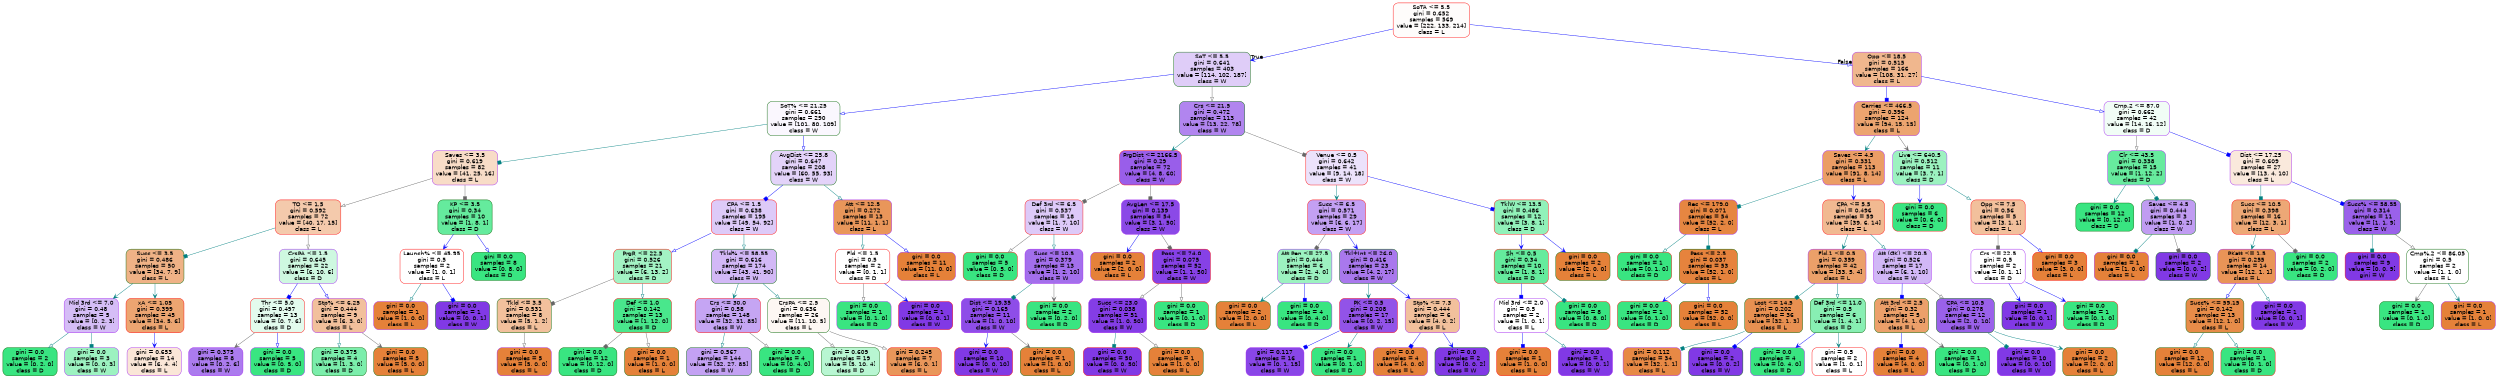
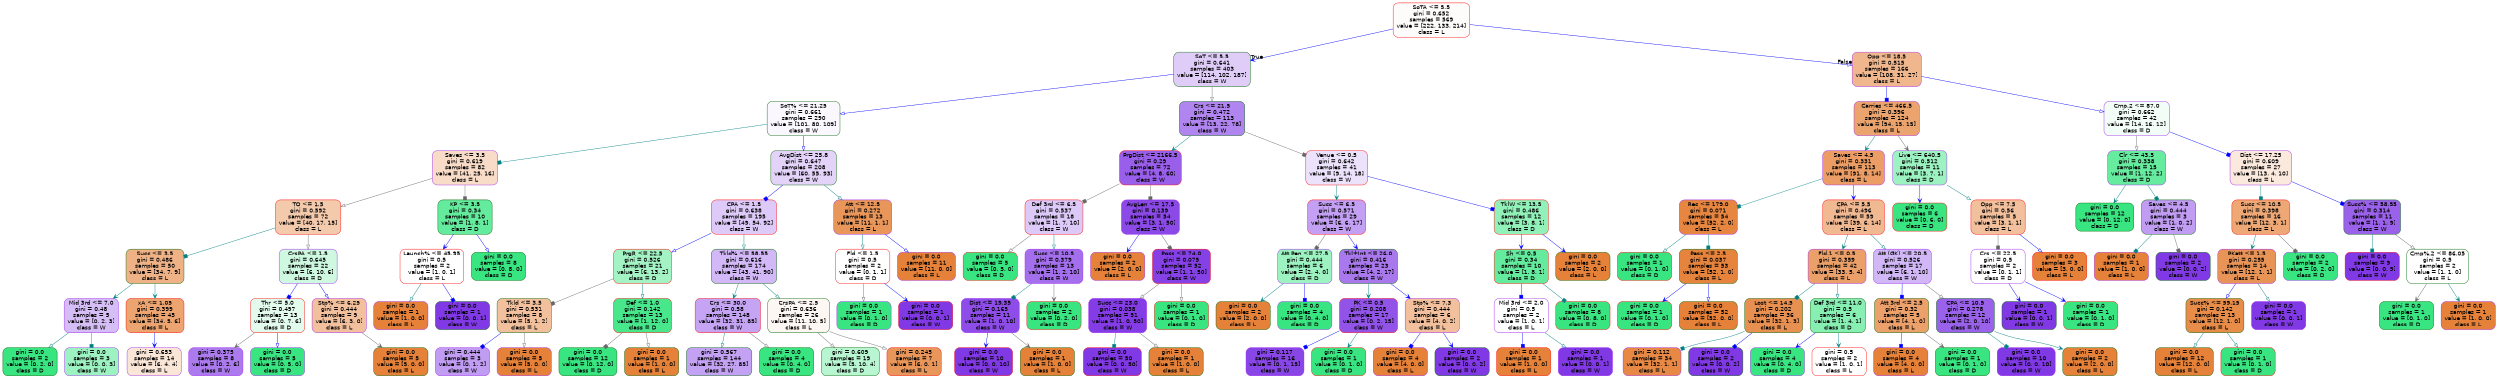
(2372, 266) -> (2372, 266)
(339, 362) -> none
none -> (463, 362)
